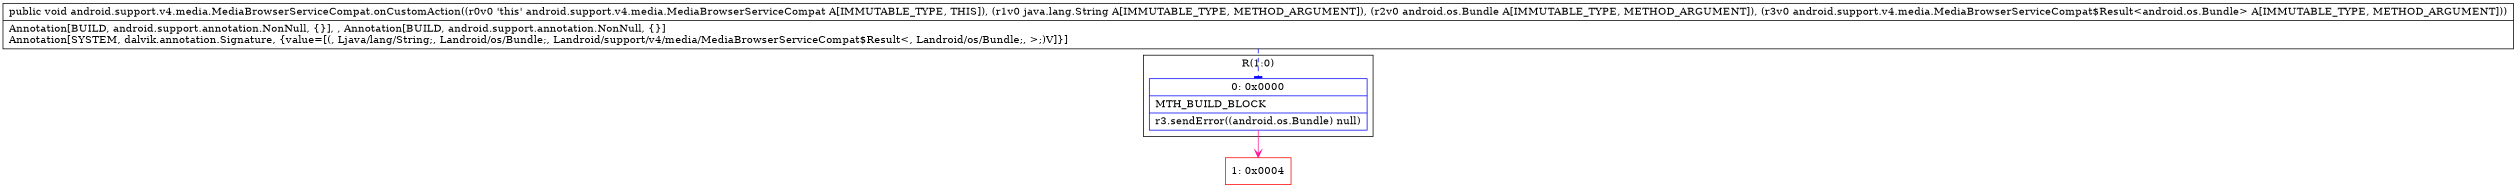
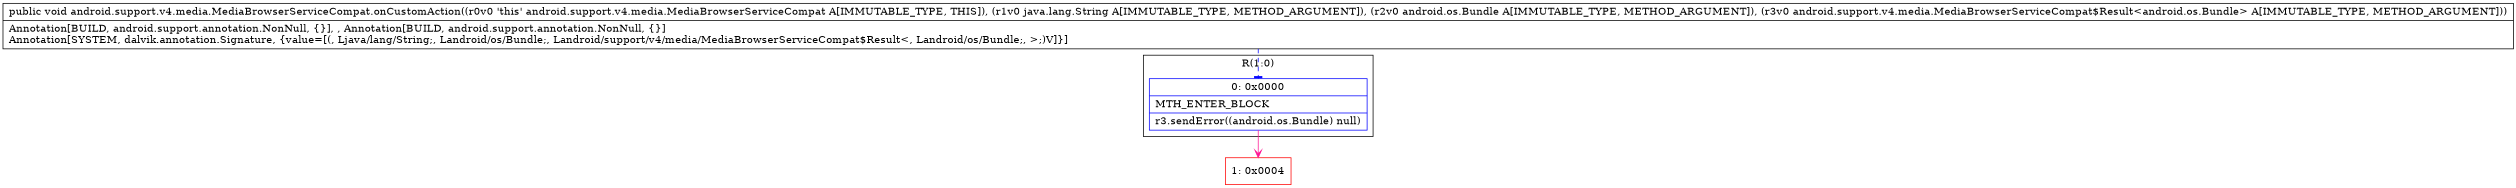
(1211, 104) -> (1213, 104)
